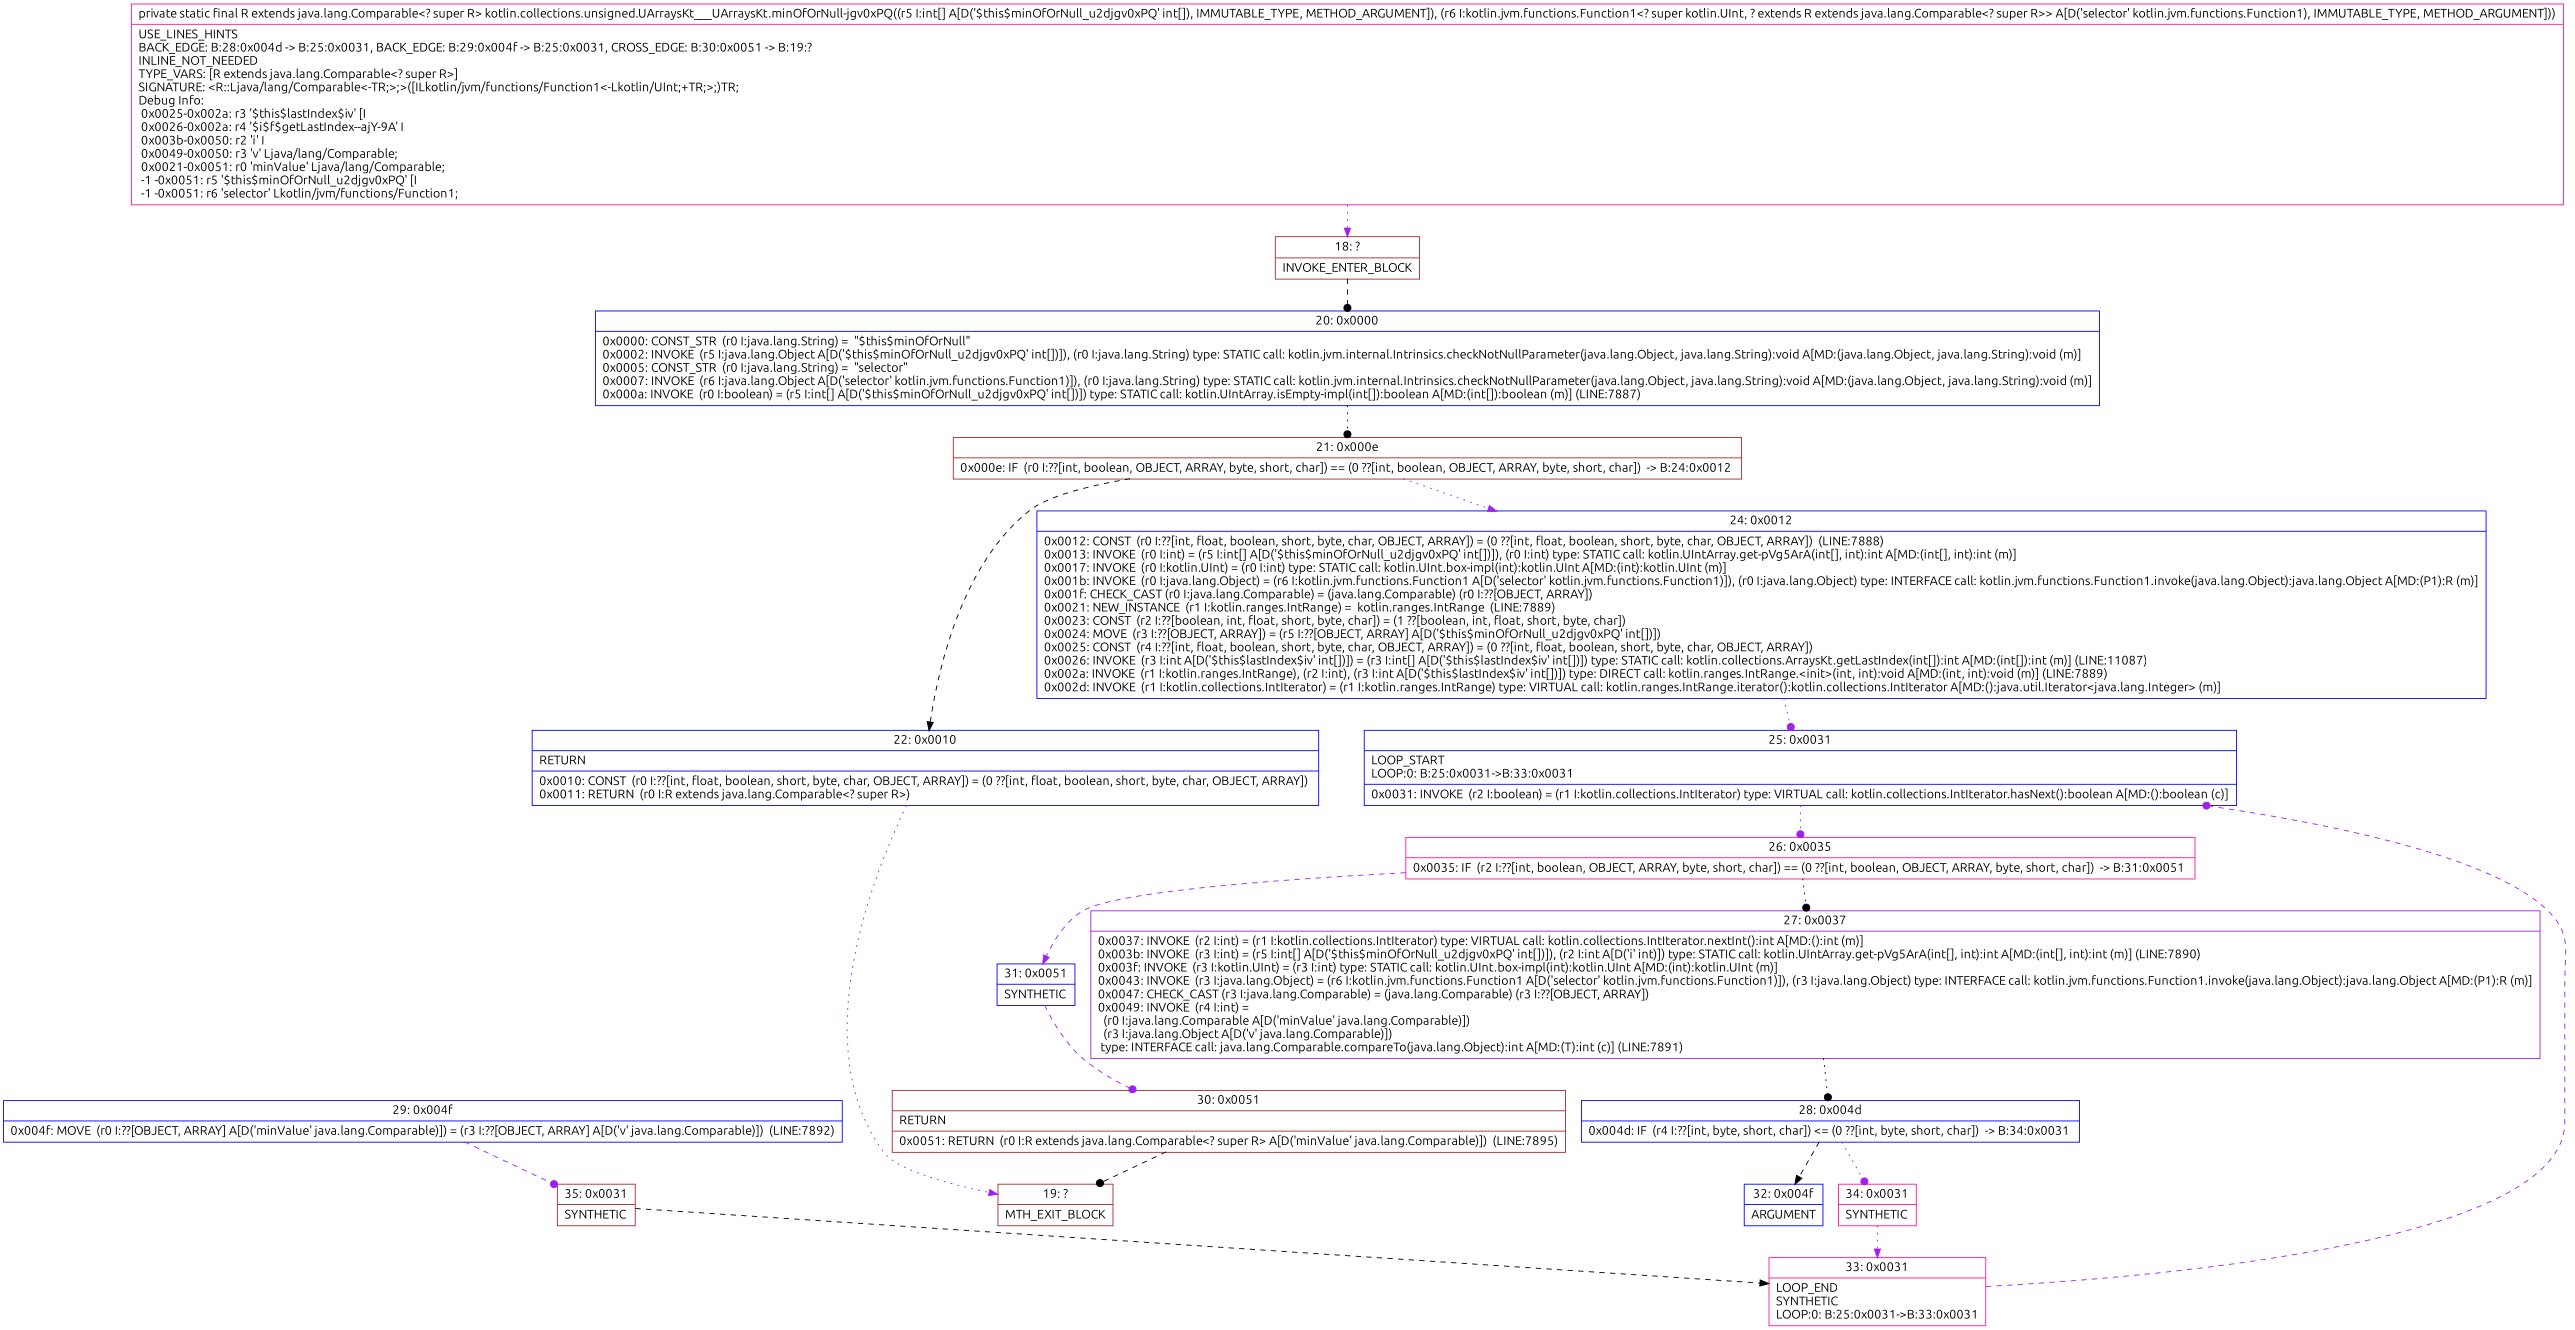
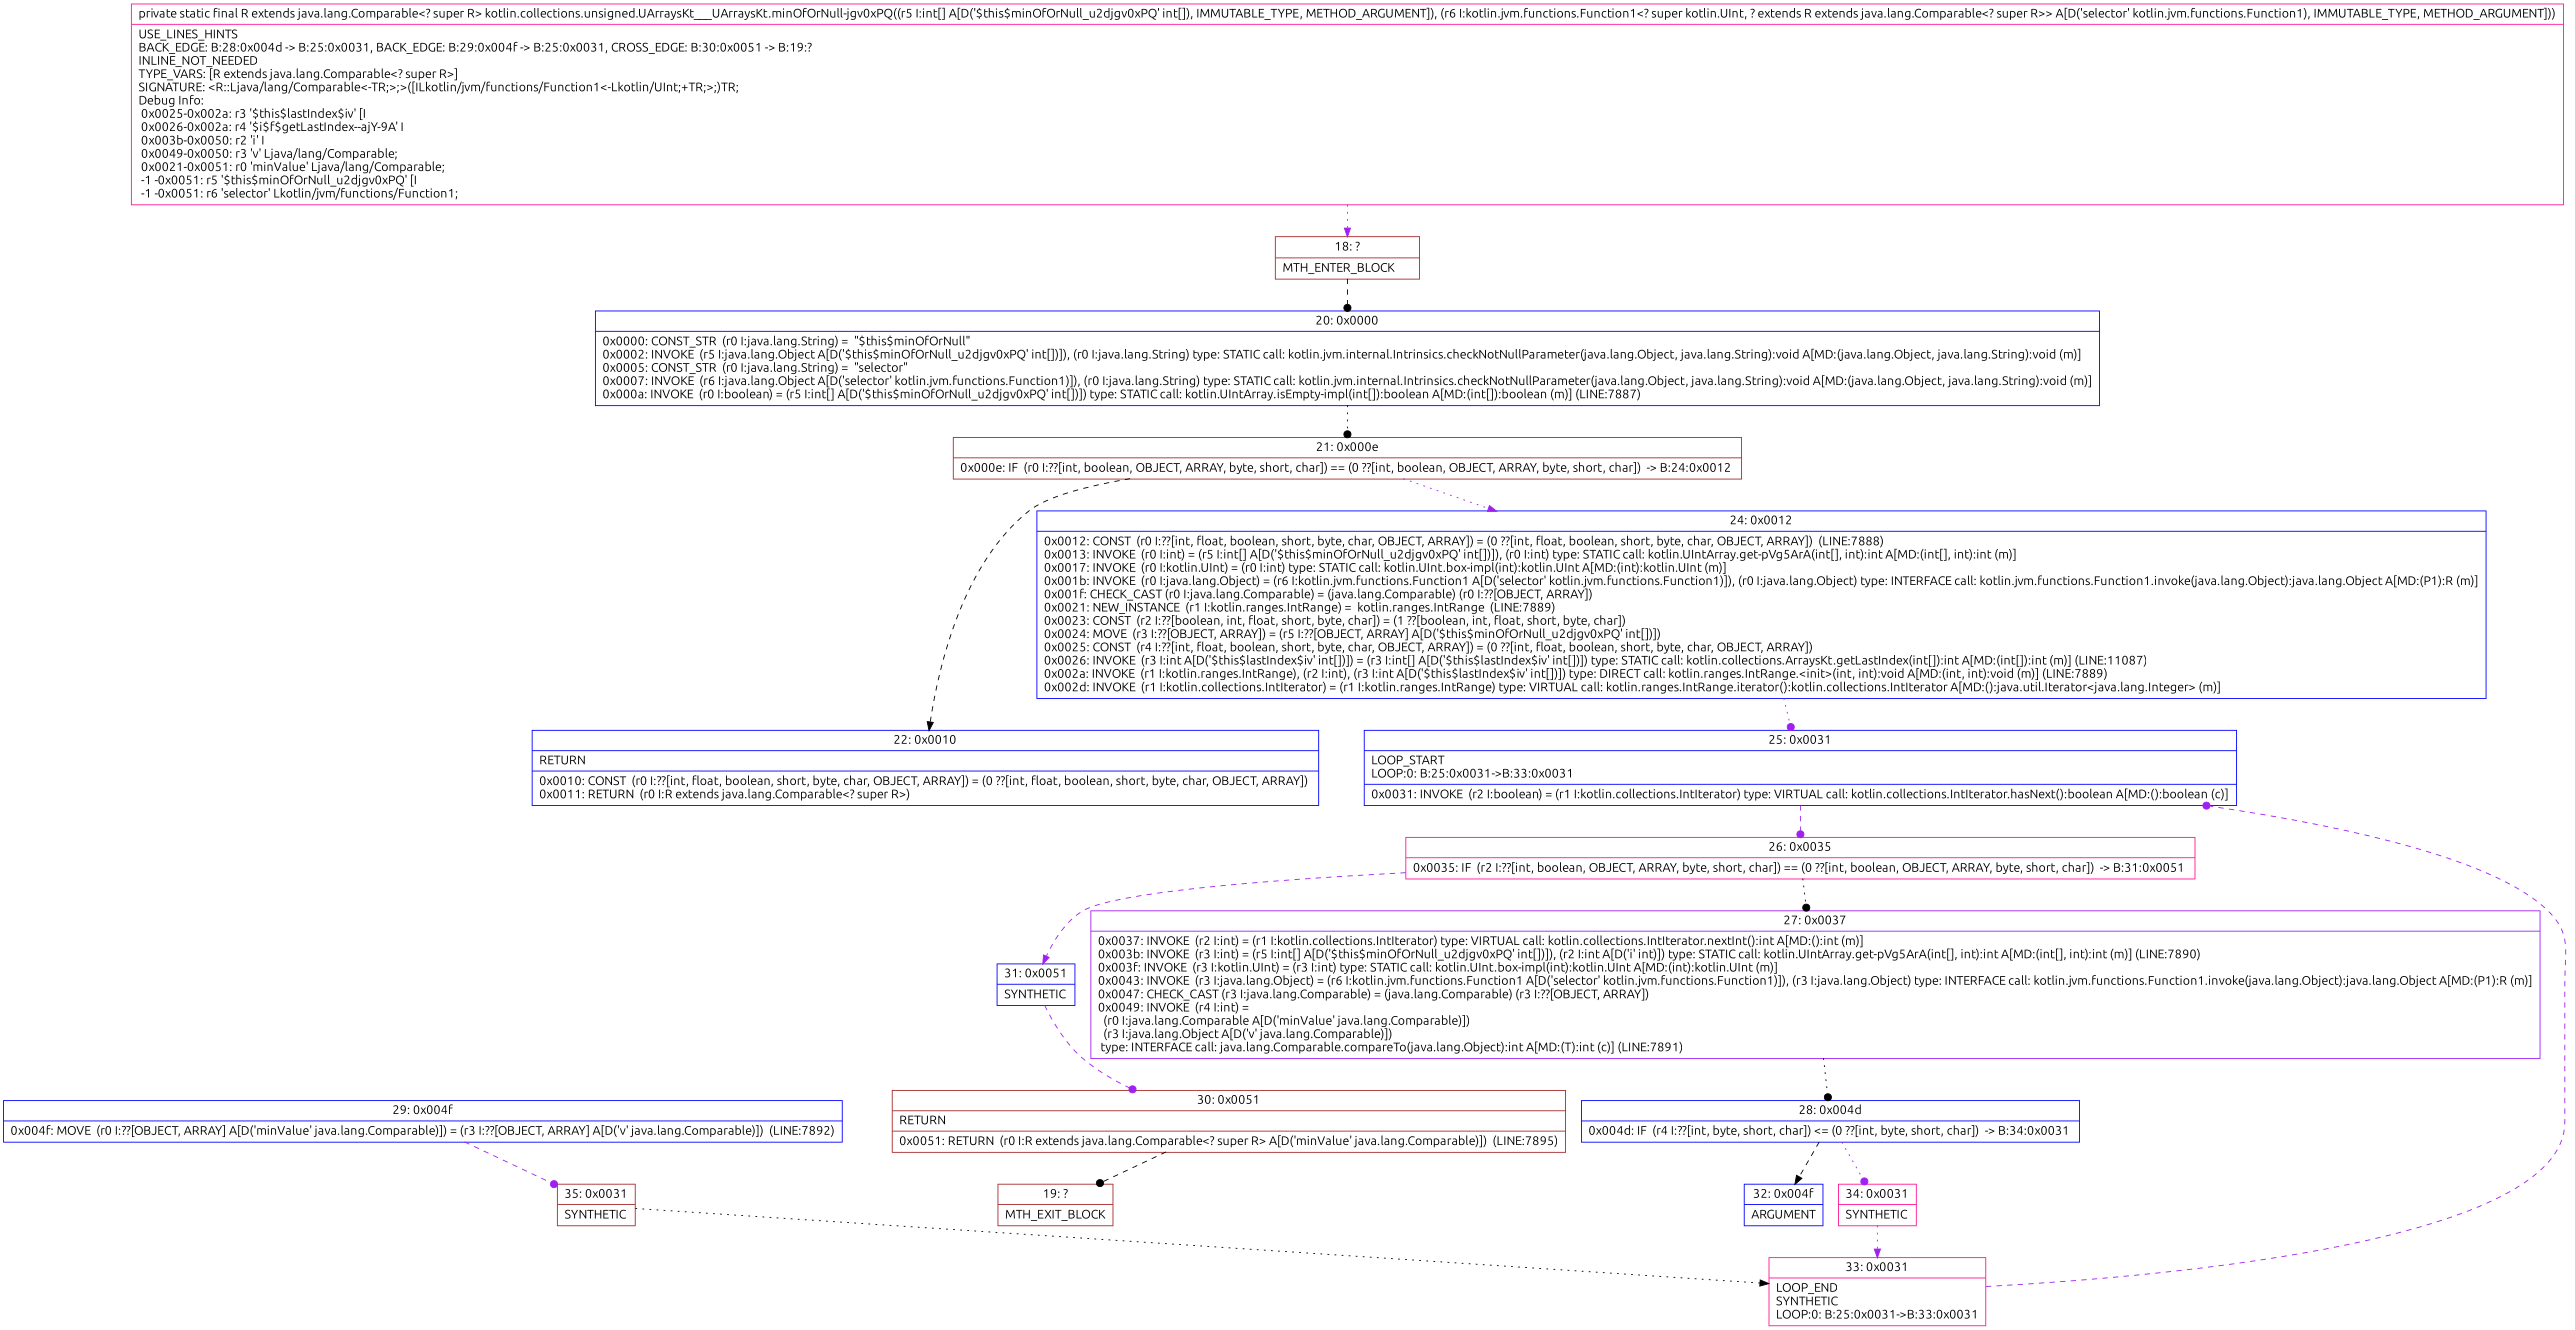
(1347, 268) -> (1339, 268)
(1800, 818) -> (1800, 818)
(848, 1035) -> none
(1198, 1246) -> (1198, 1246)
